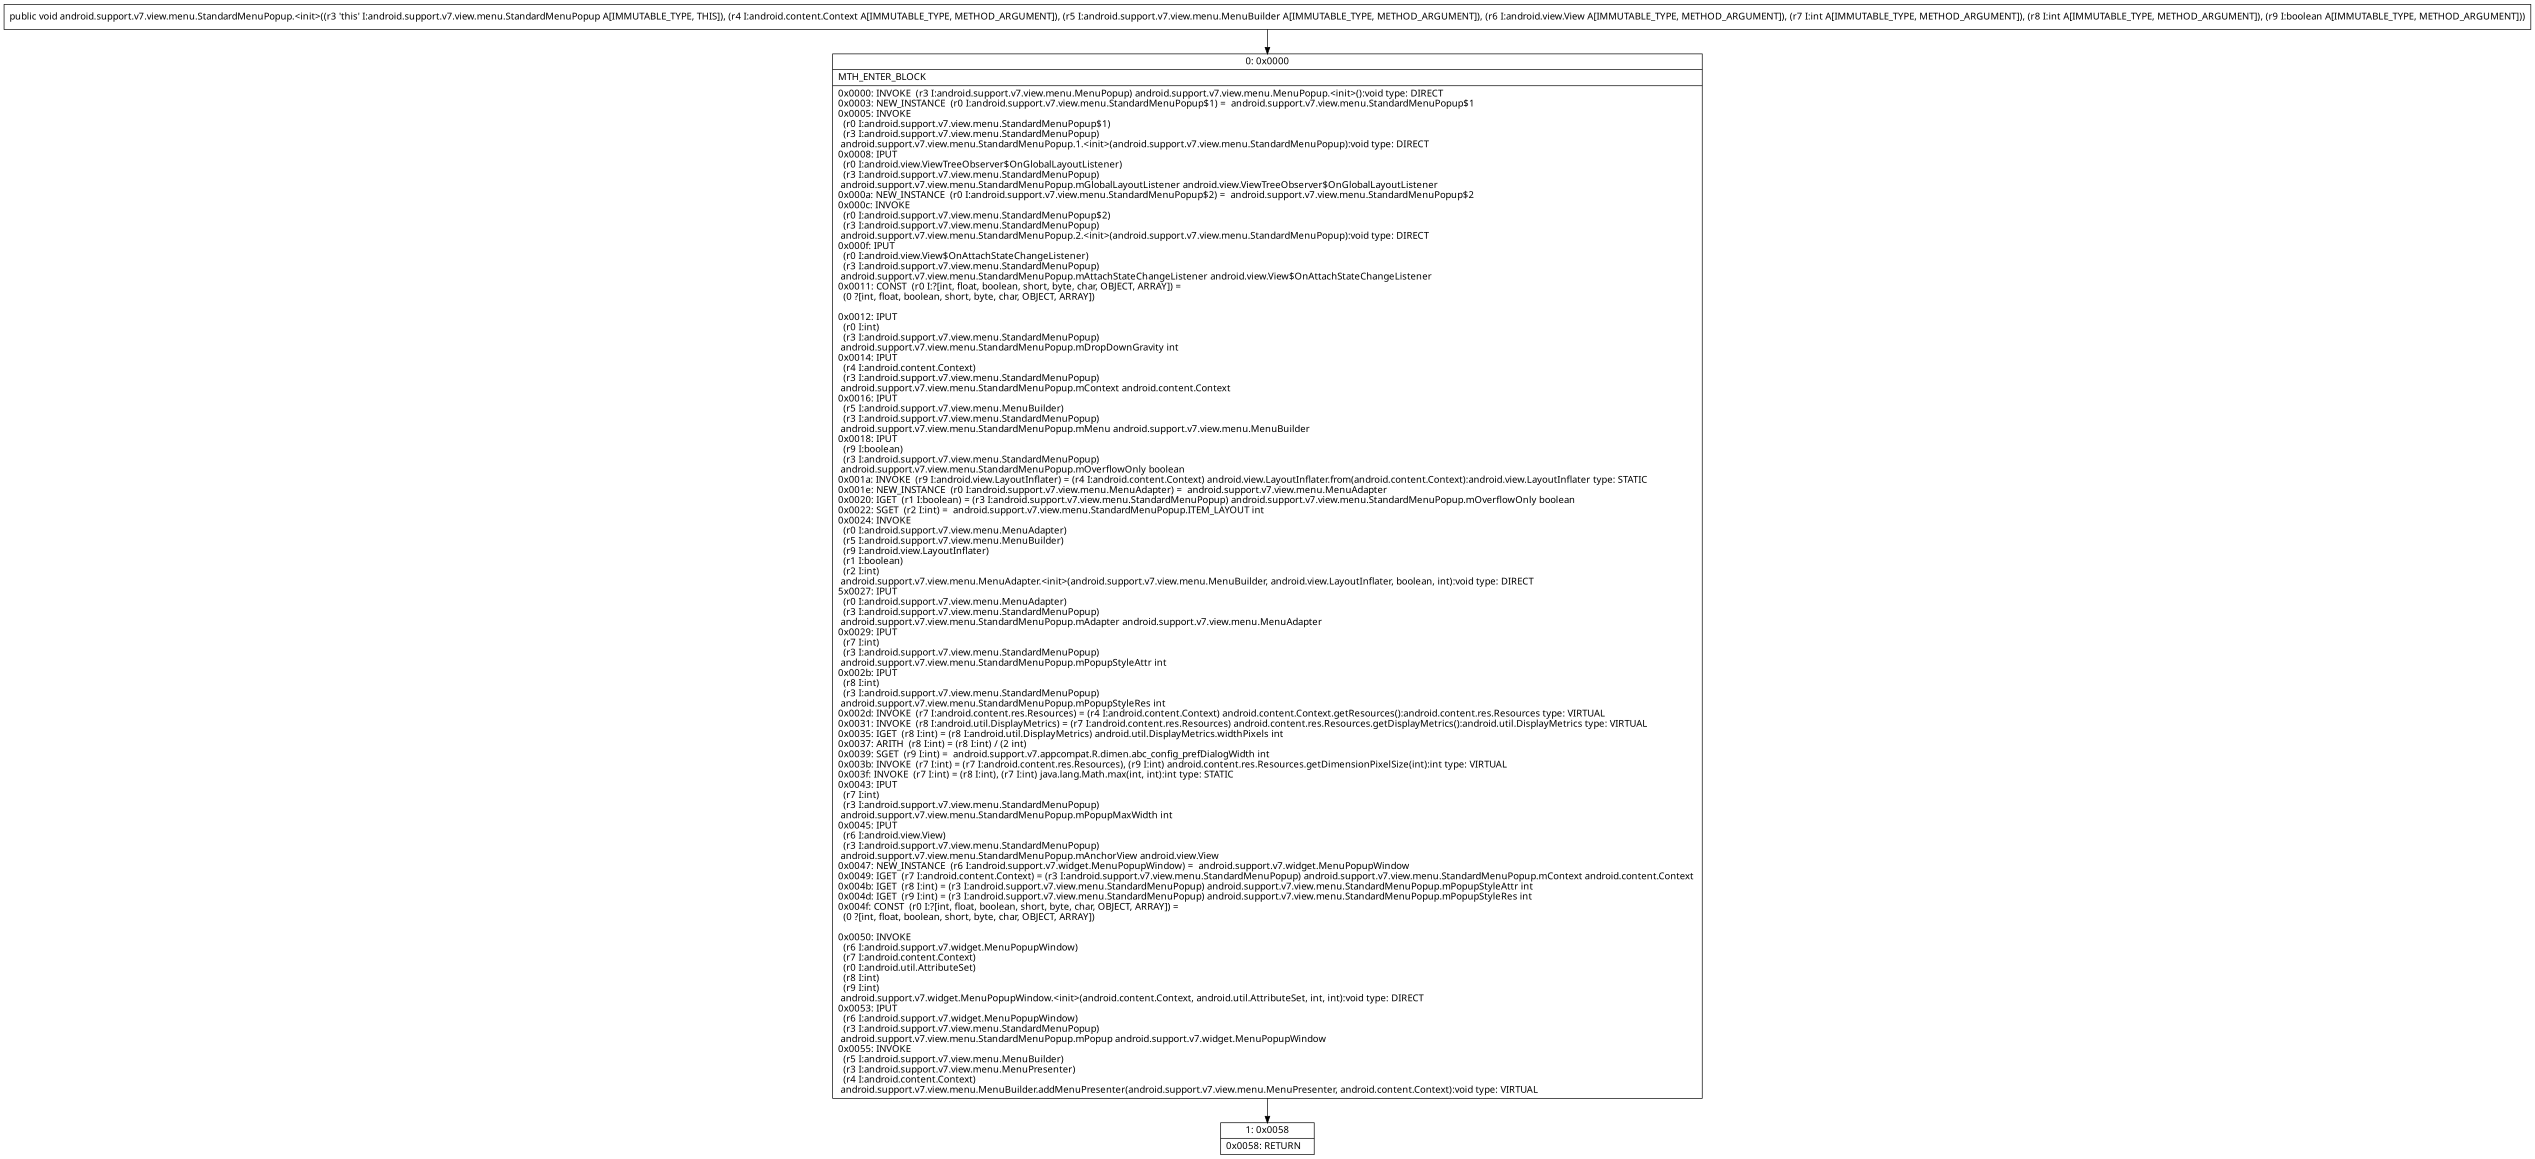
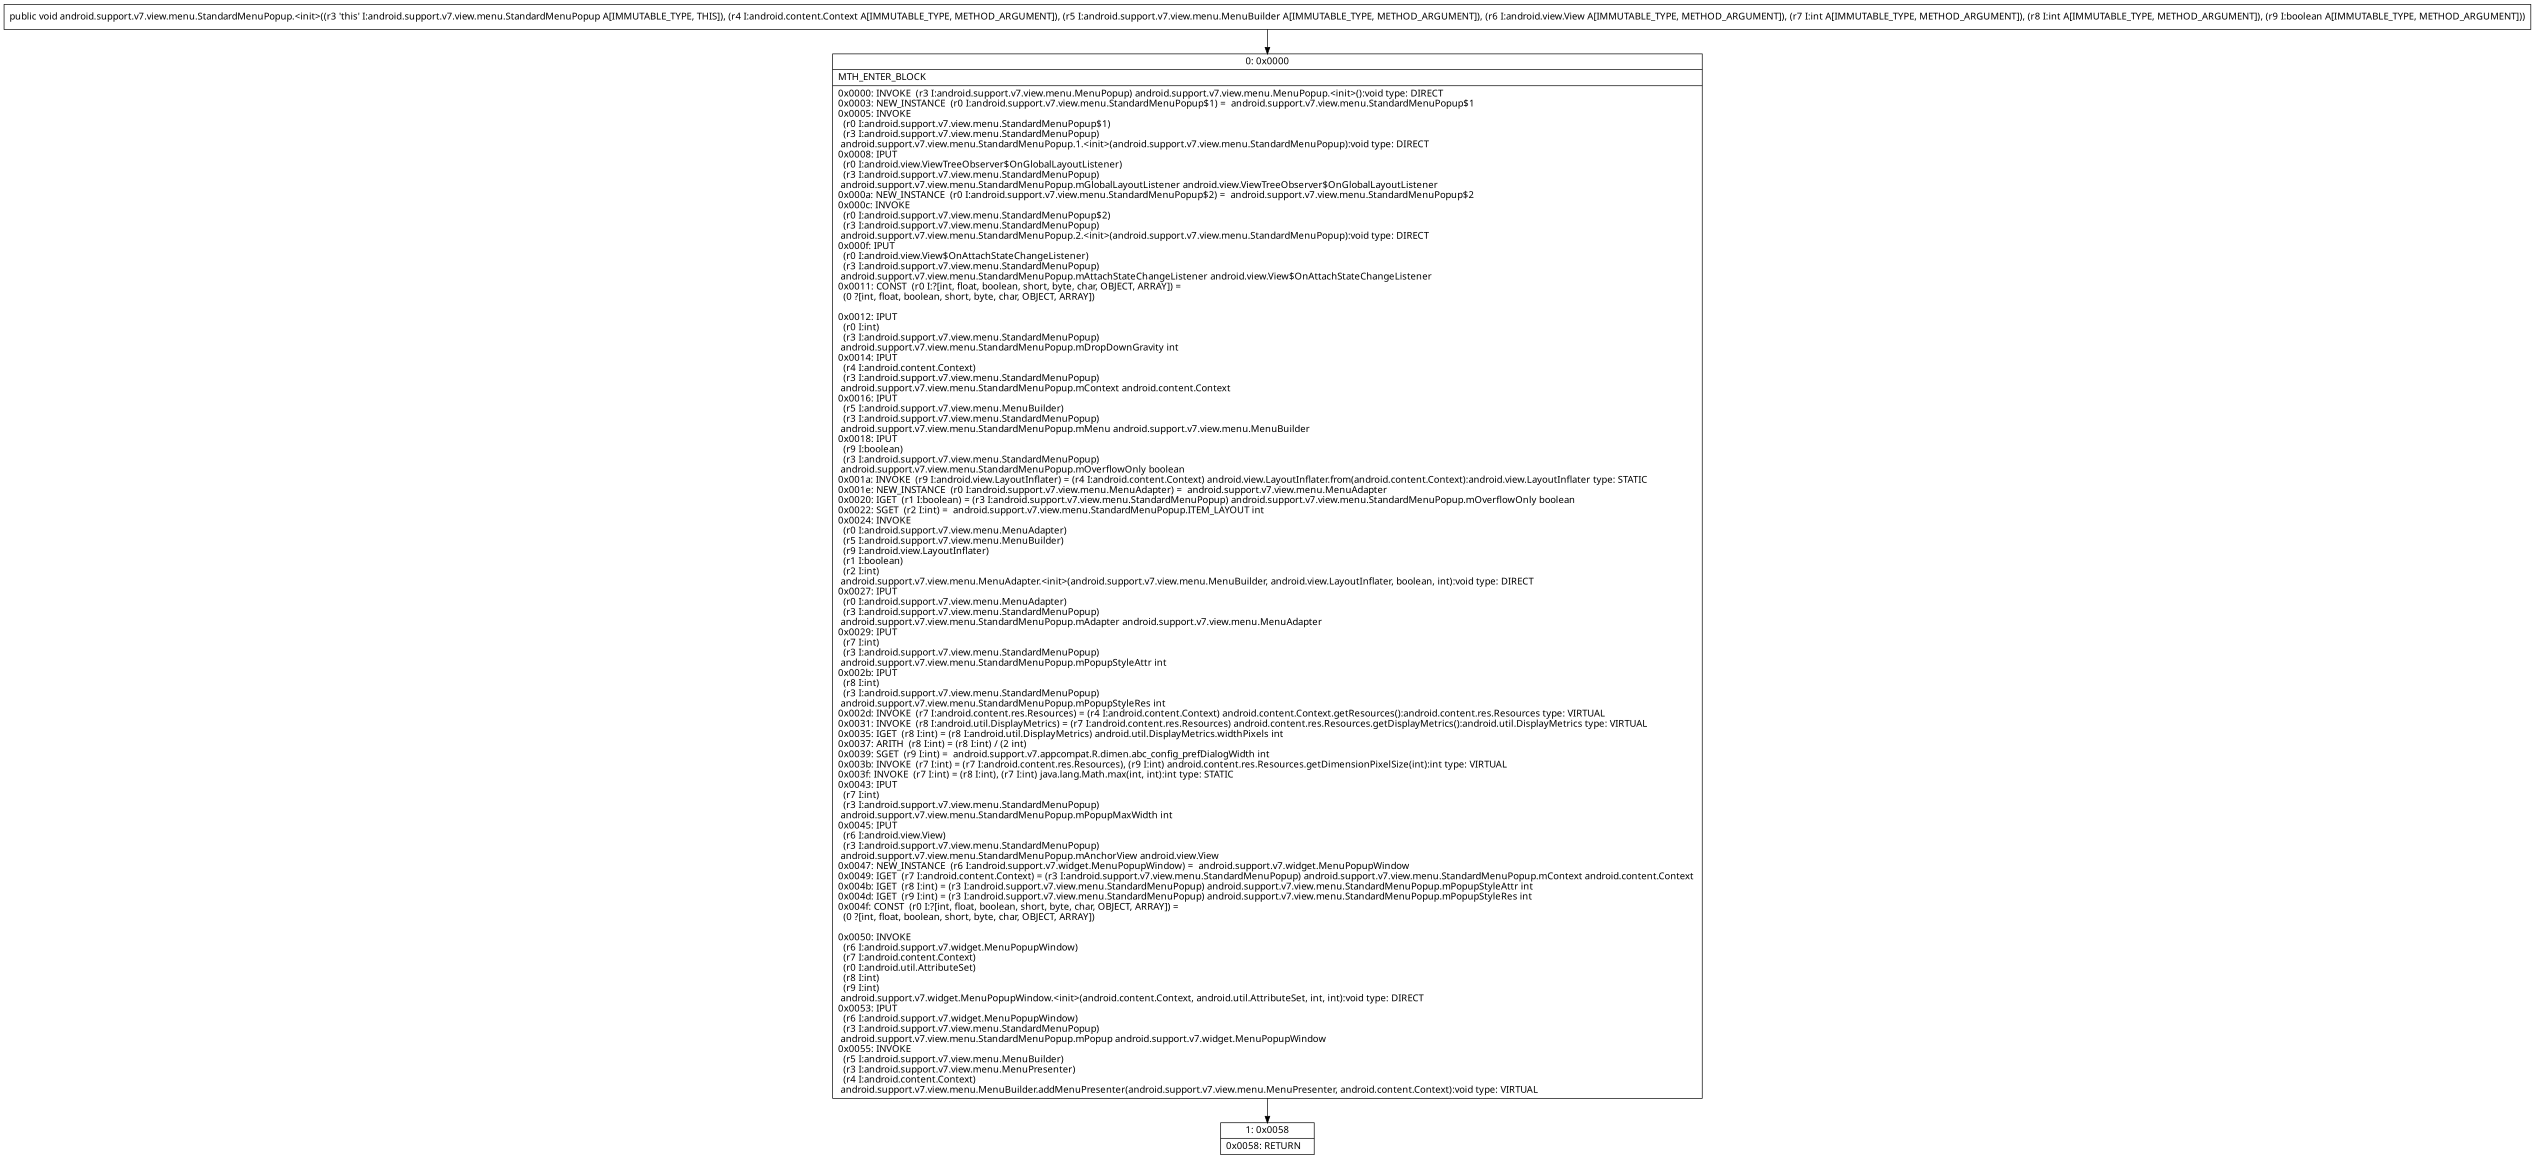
(870, 592) -> (870, 592)
